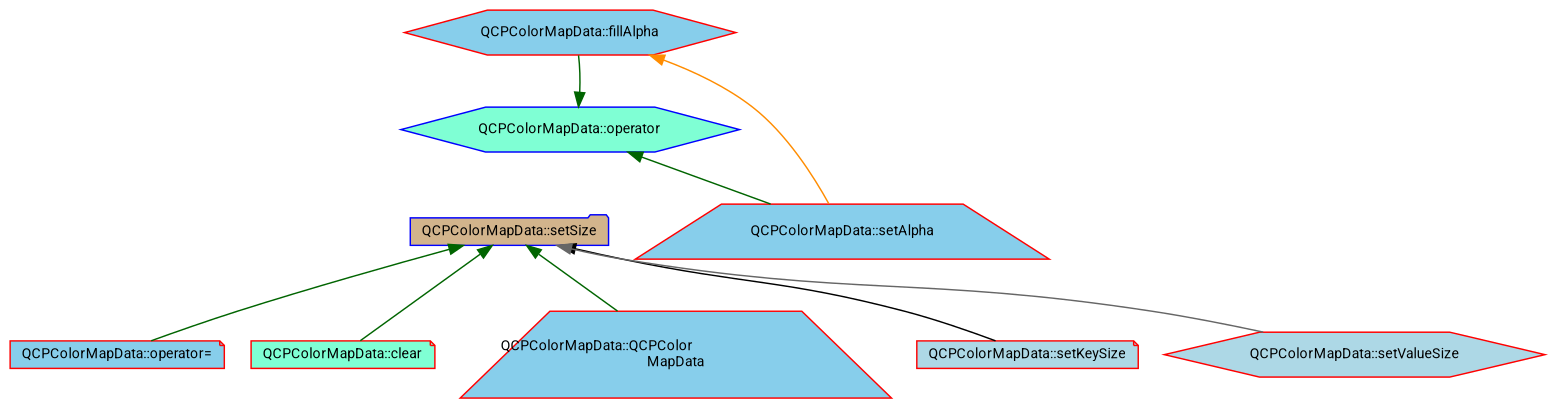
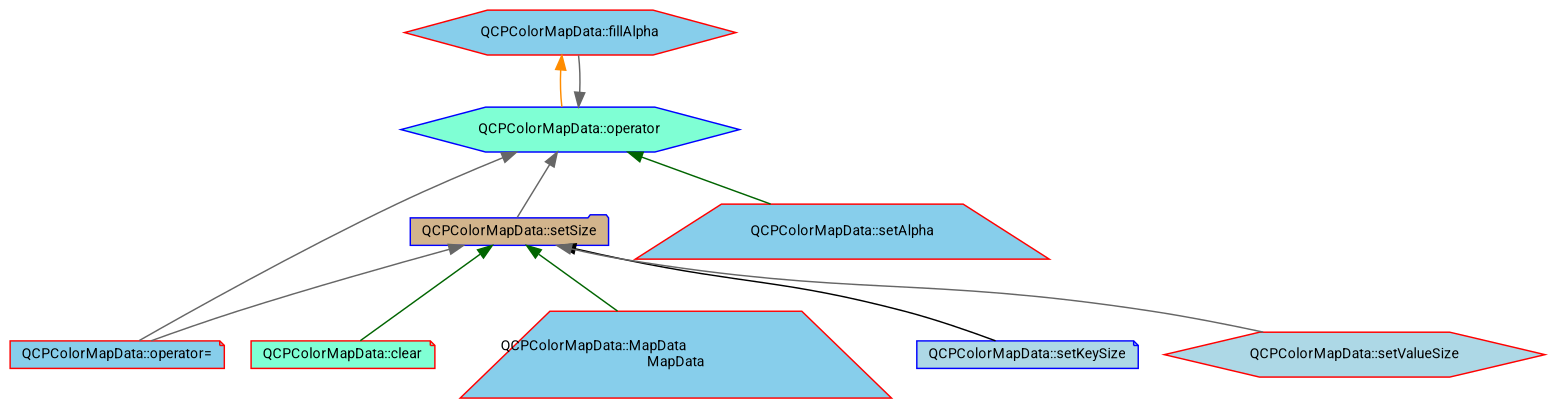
(580, 74) -> (580, 74)
(761, 115) -> (561, 88)
none -> (533, 191)
none -> (318, 243)
(299, 292) -> (299, 292)
(676, 355) -> (676, 355)
(1028, 355) -> (1028, 355)
